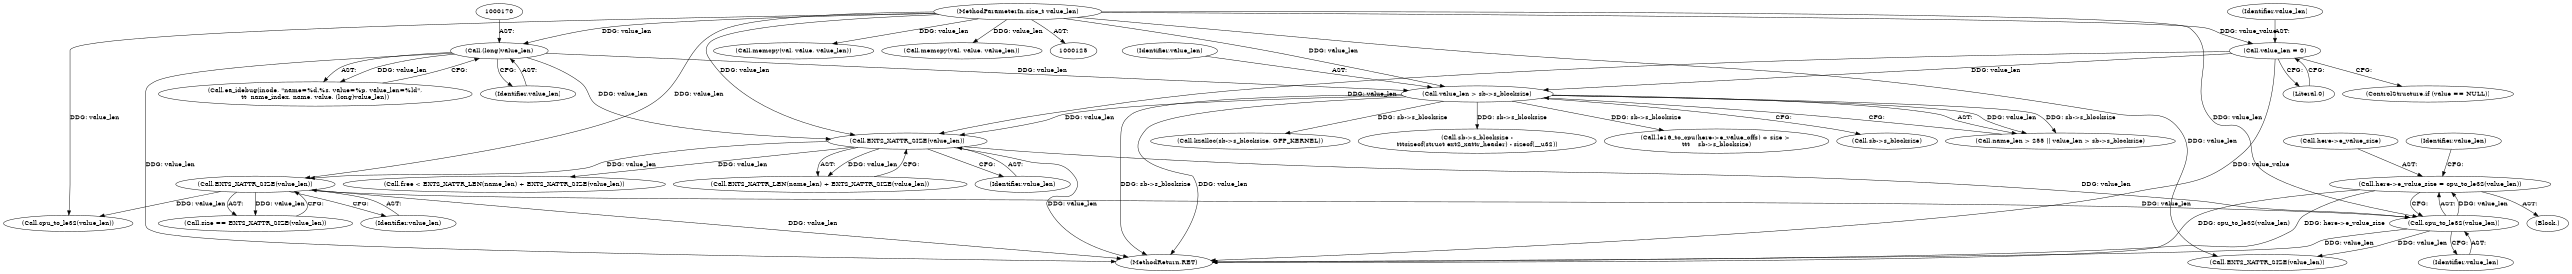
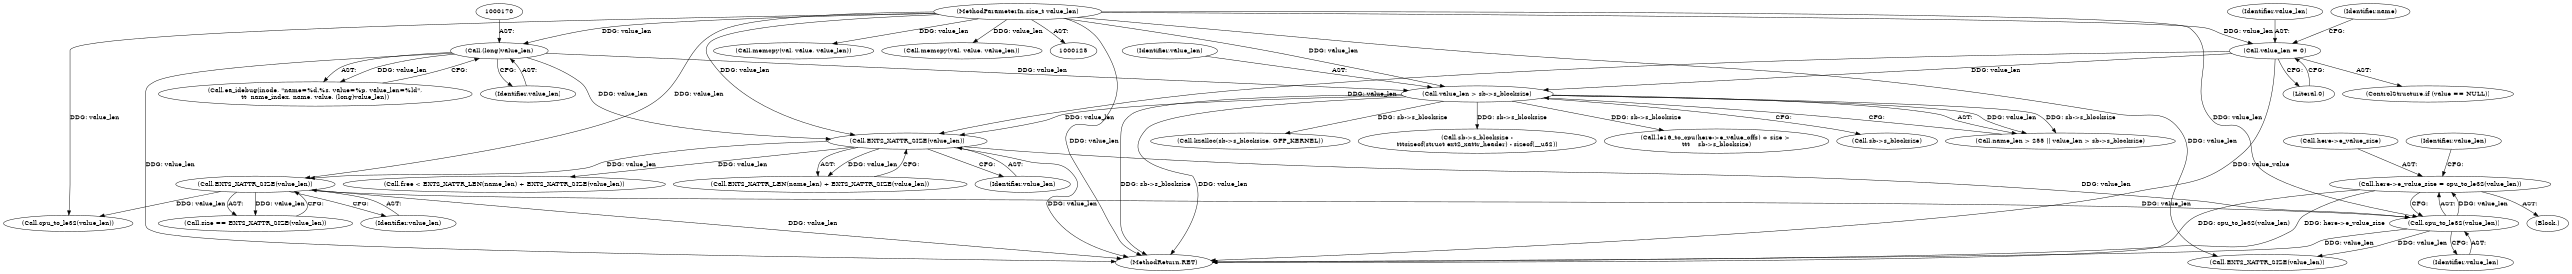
none -> (2370, 12)
(2248, 31) -> (2248, 31)
(2365, 70) -> (2365, 70)
none -> (1077, 125)
